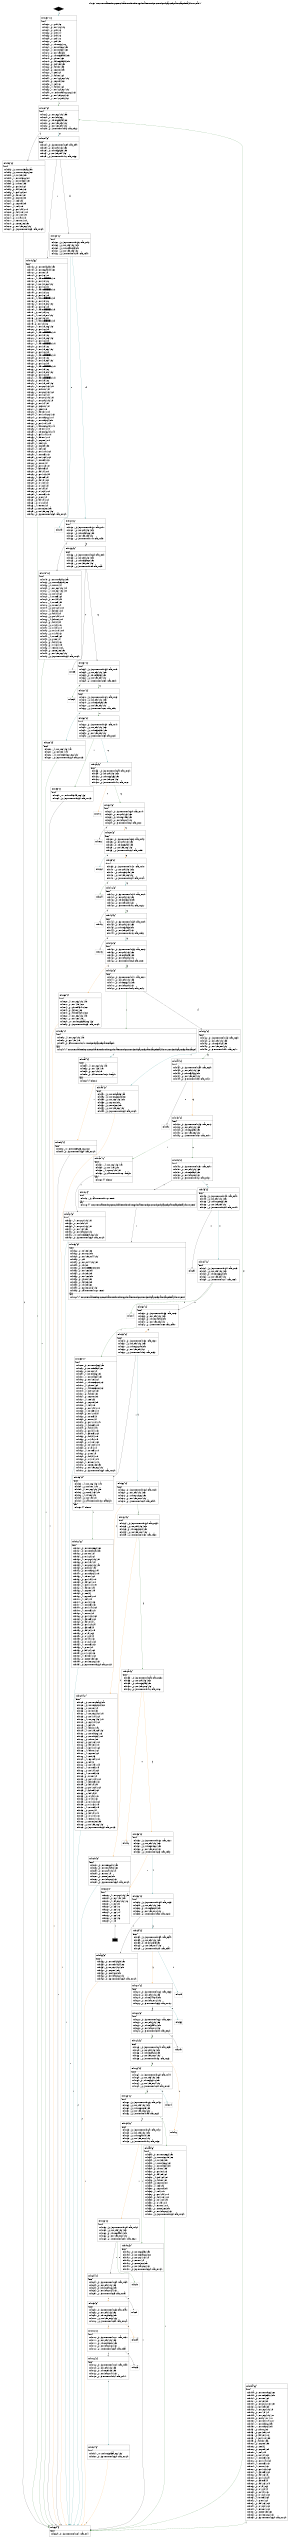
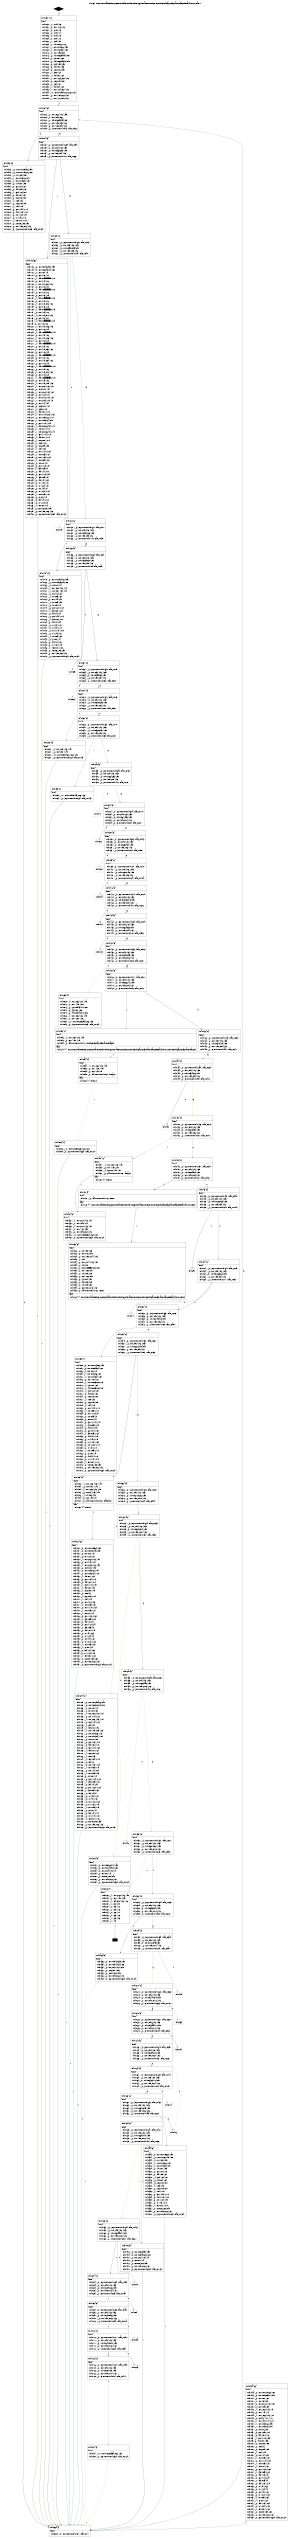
(117, 1100) -> none
(142, 2119) -> (169, 2121)
